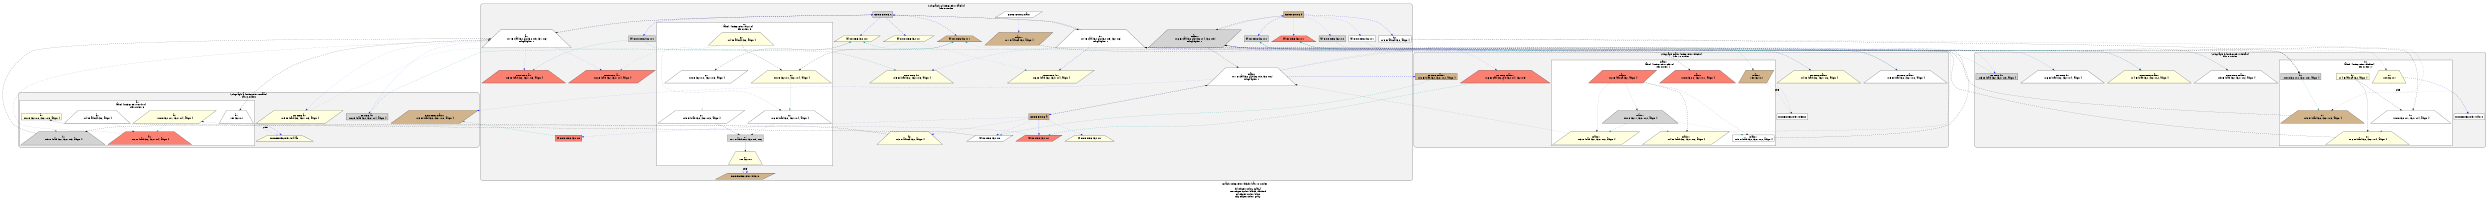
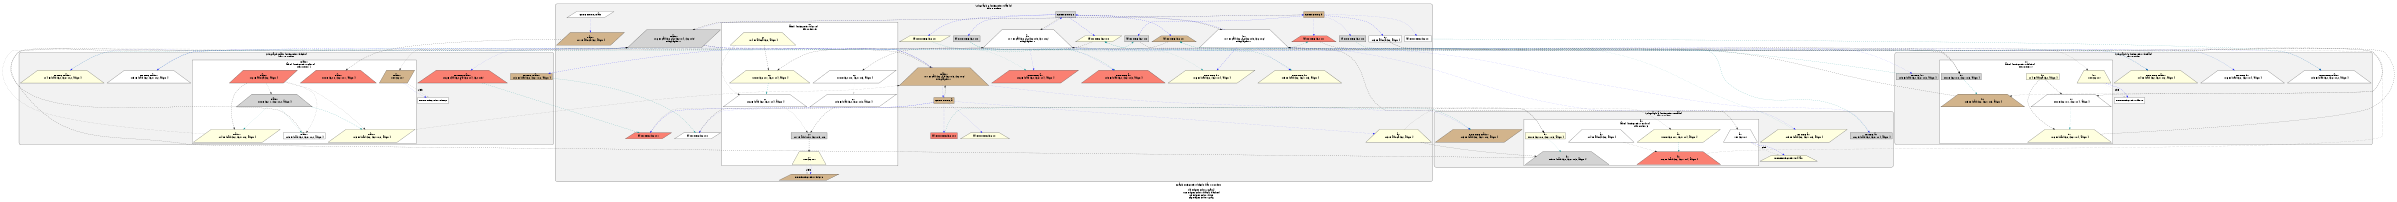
(1252, 77) -> (944, 77)
none -> (1476, 108)
